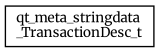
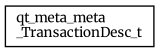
(80, 26) -> (80, 26)
